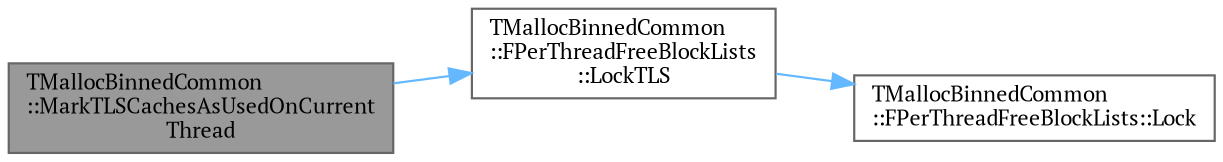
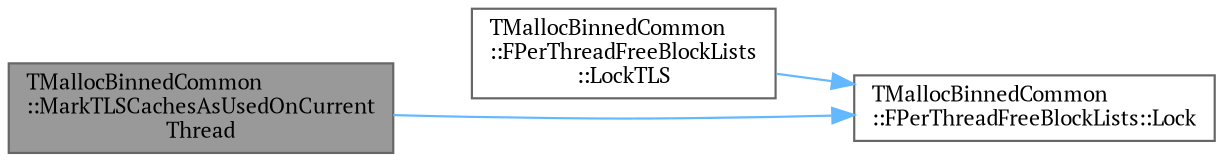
(421, 80) -> (613, 119)
